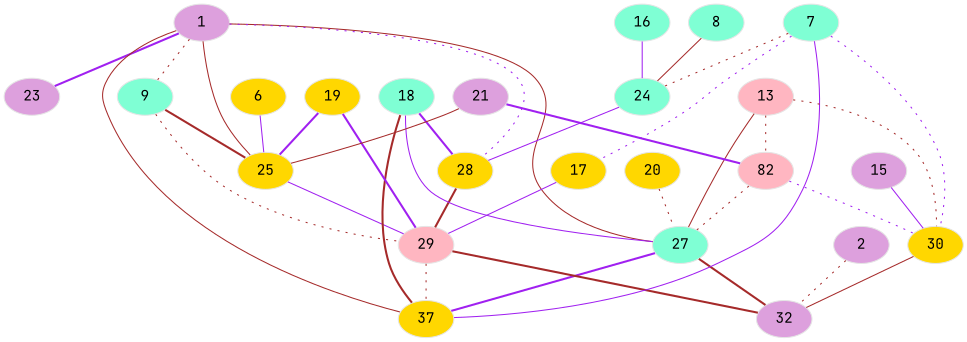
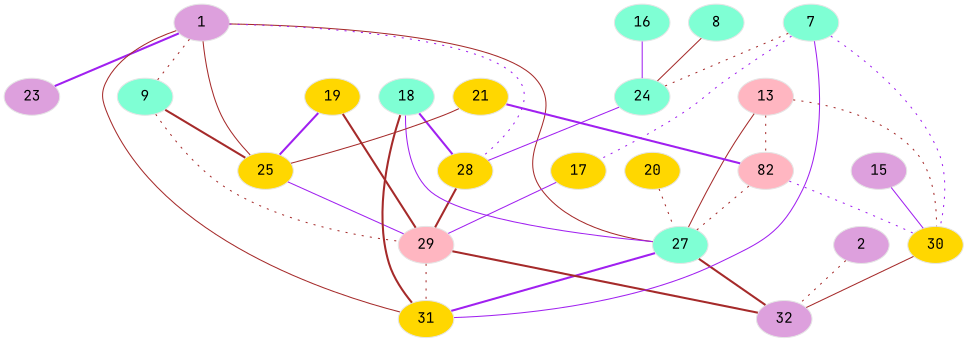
(258, 97) -> none
(481, 97) -> (481, 97)
(379, 171) -> (379, 171)
(426, 319) -> (426, 319)
